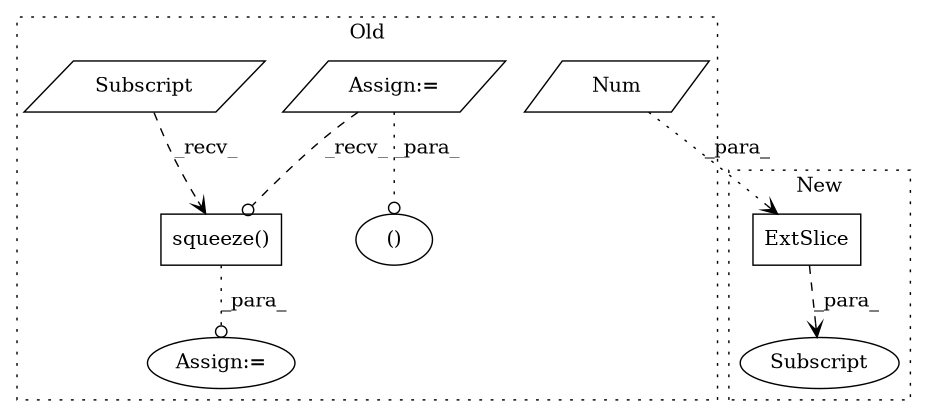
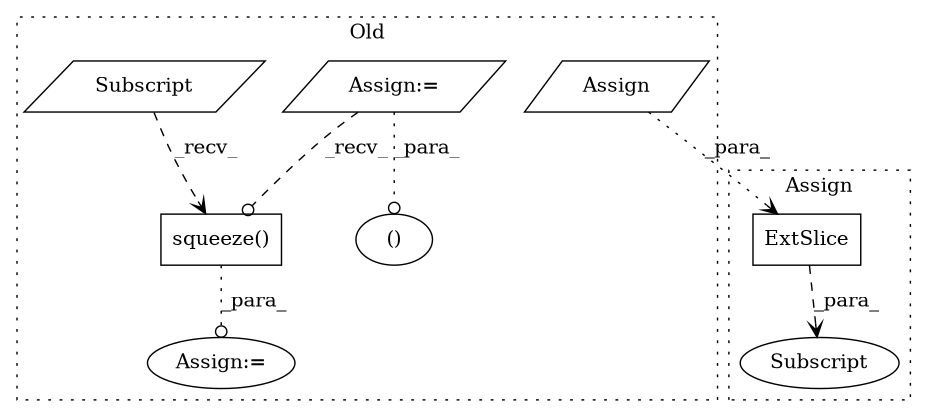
(617, 87) -> (617, 87)
(820, 186) -> (820, 186)
